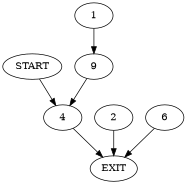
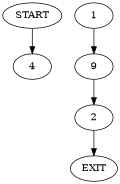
(80, 89) -> (94, 89)
(165, 118) -> none
(85, 140) -> none
